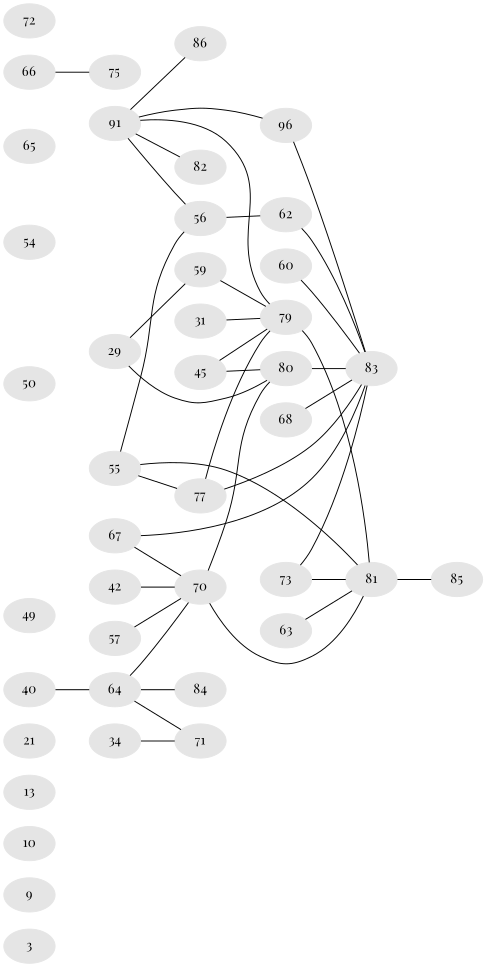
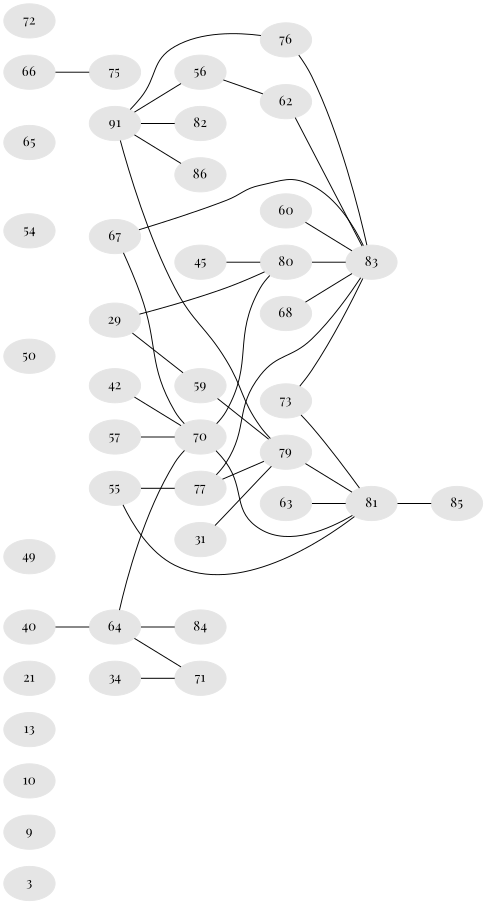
(286, 125) -> (286, 40)
(148, 340) -> none
(243, 345) -> none
